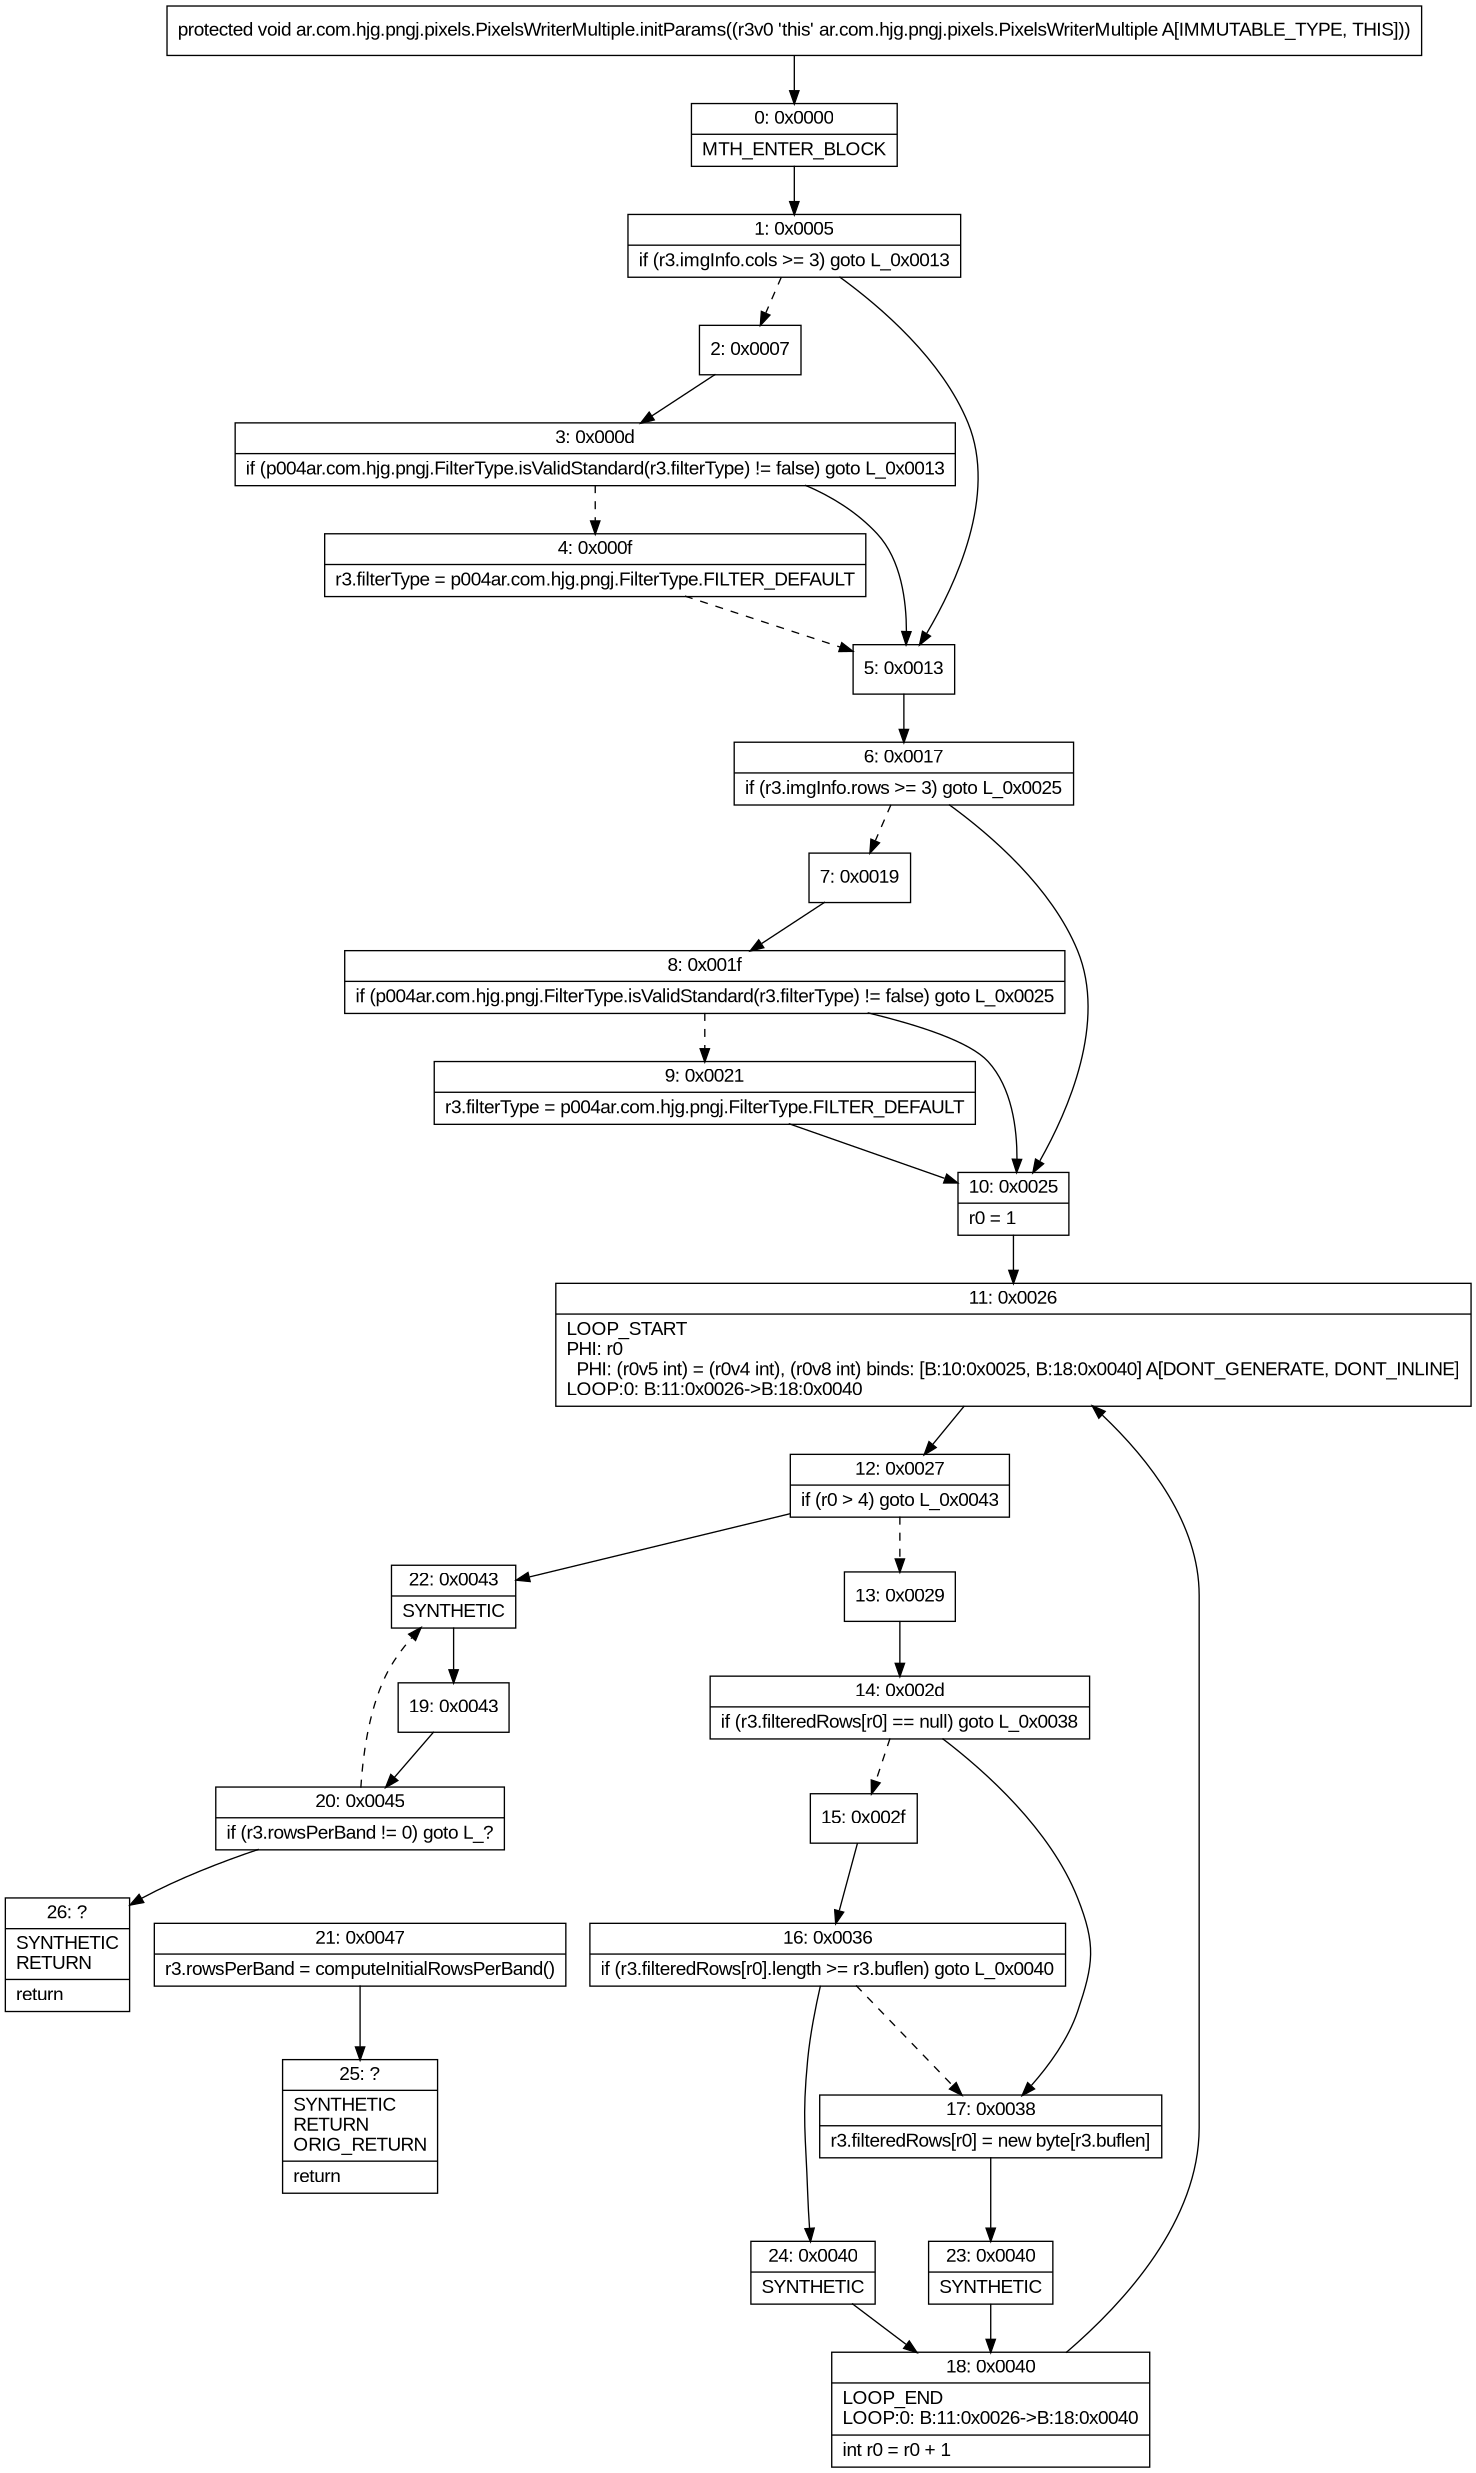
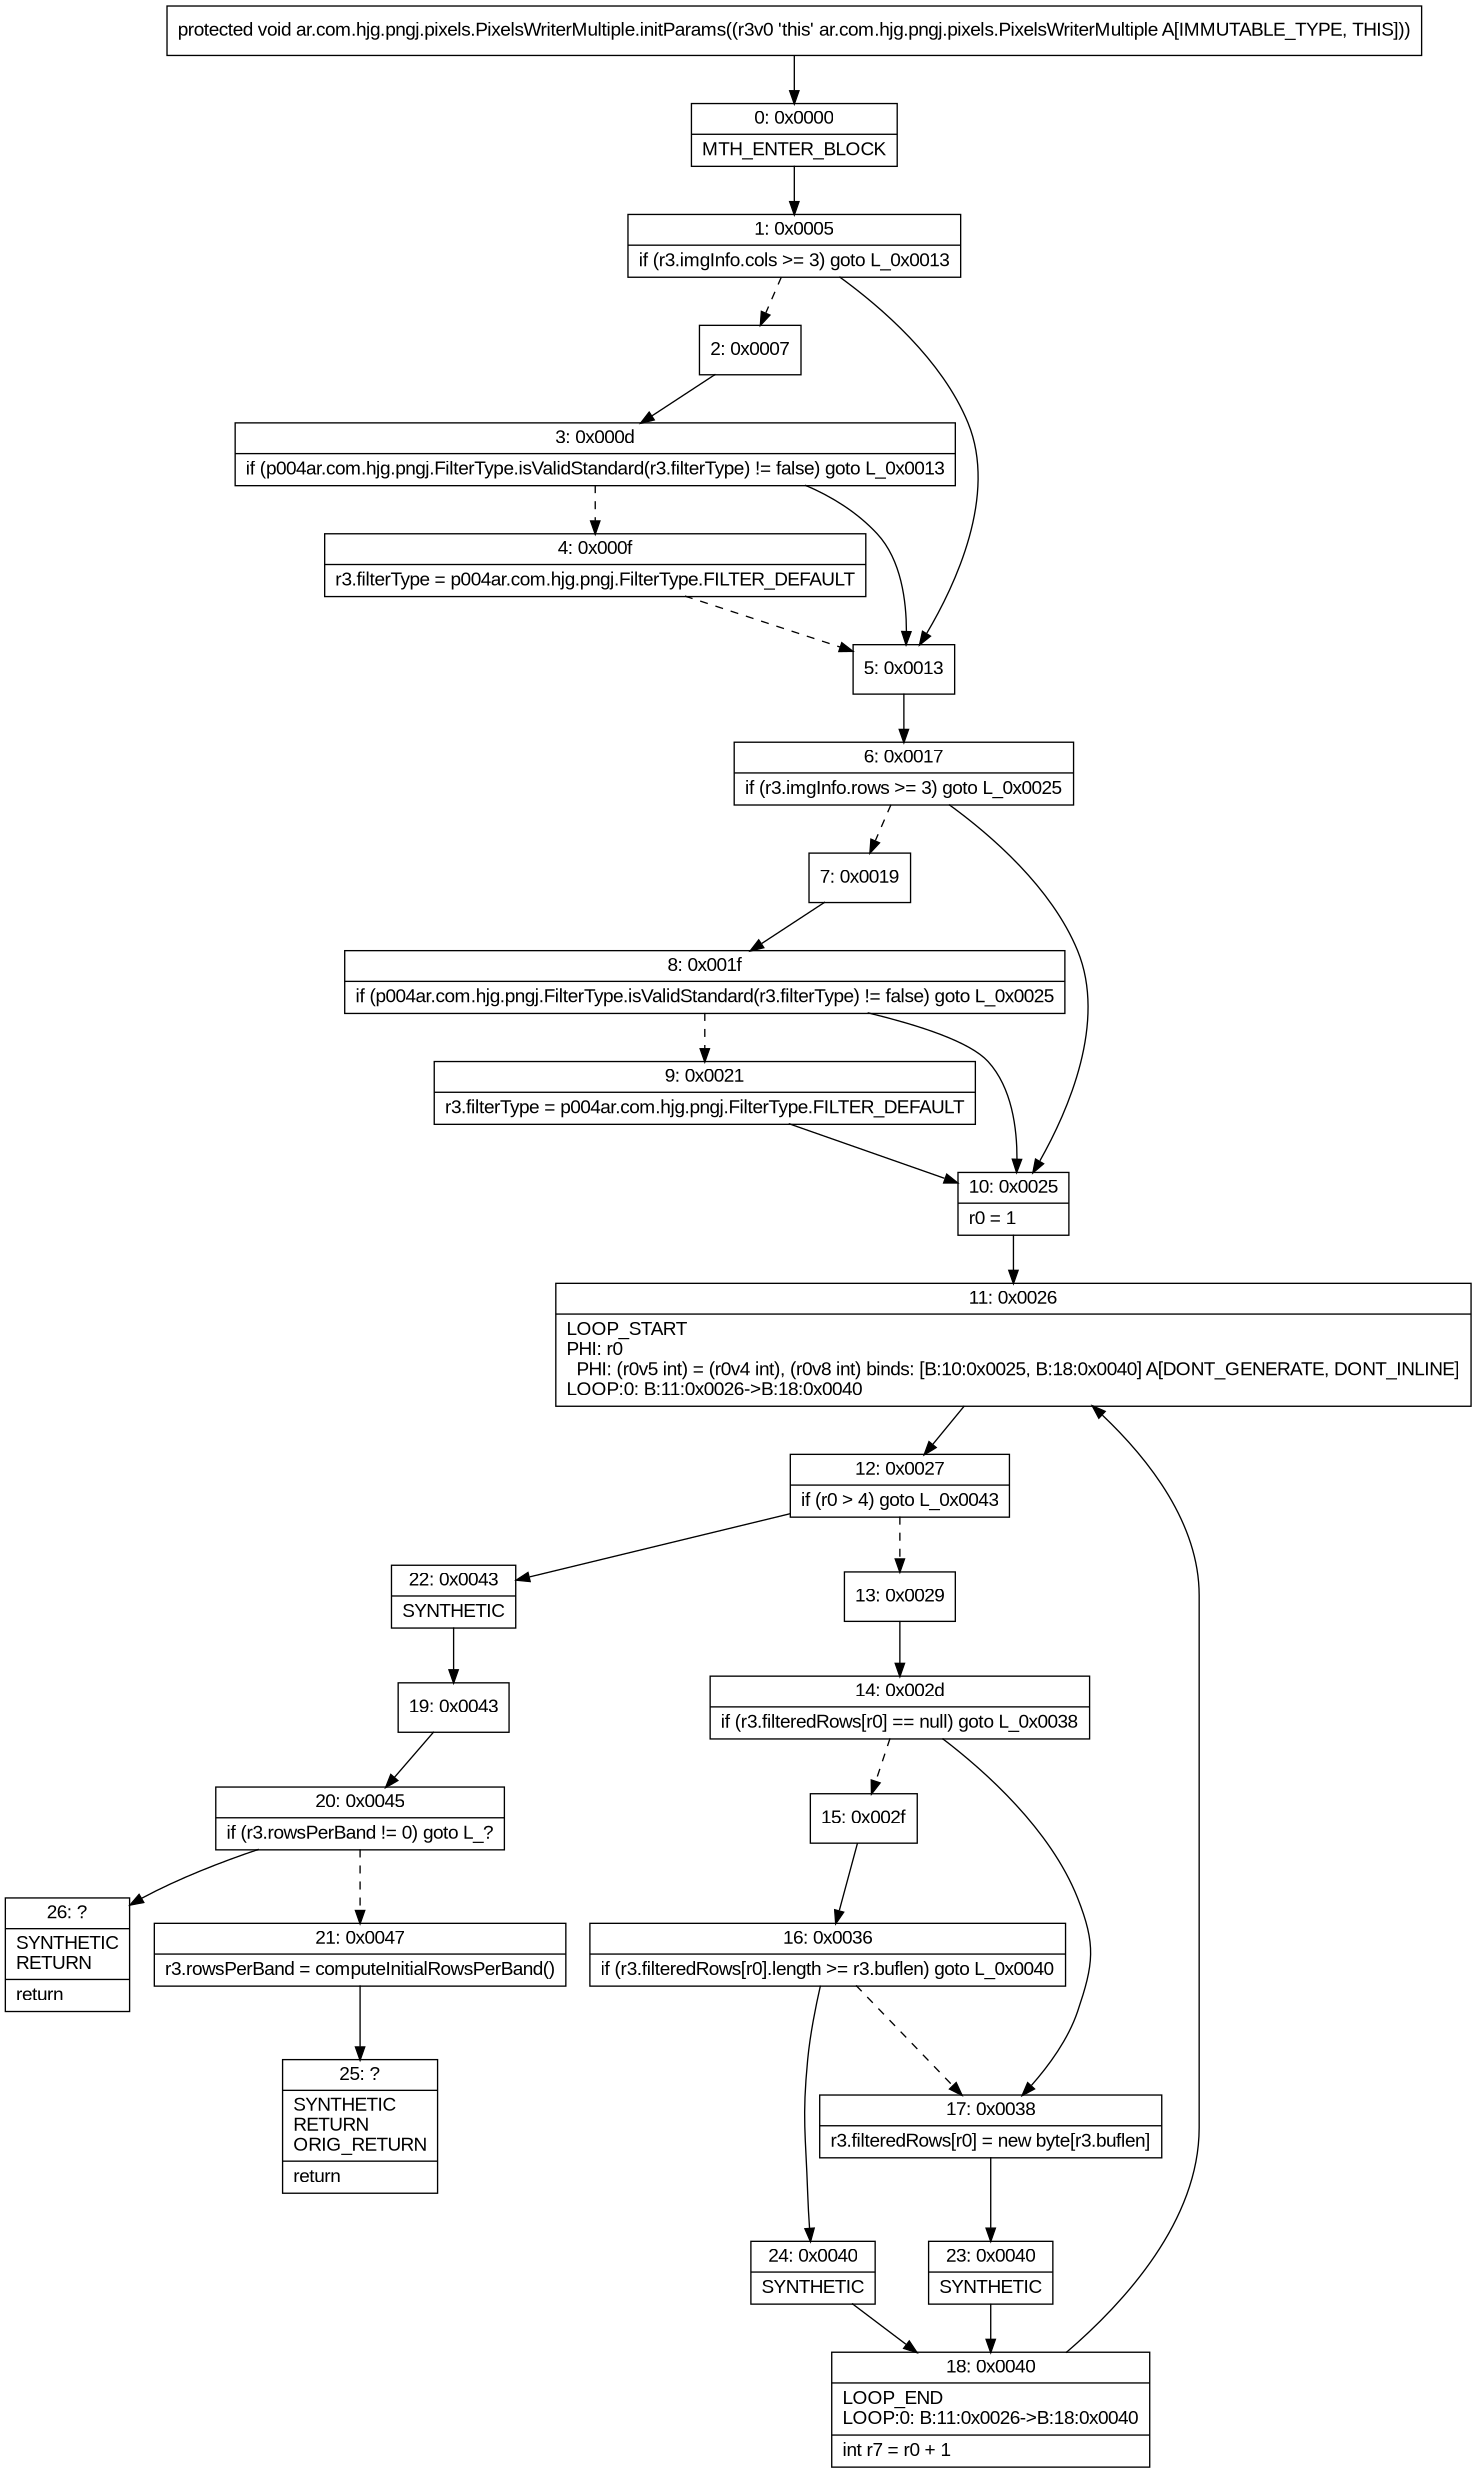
(374, 1708) -> (360, 1880)
(897, 2450) -> (897, 2450)
